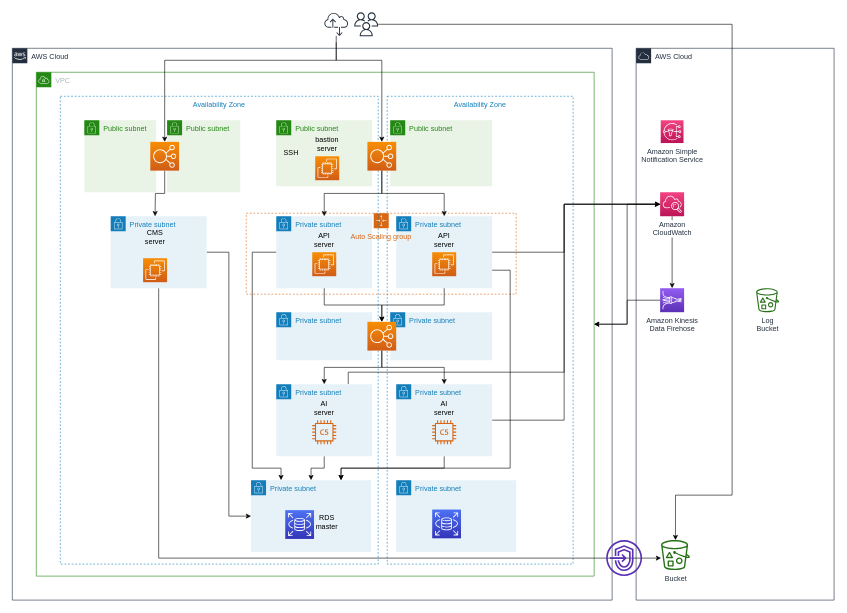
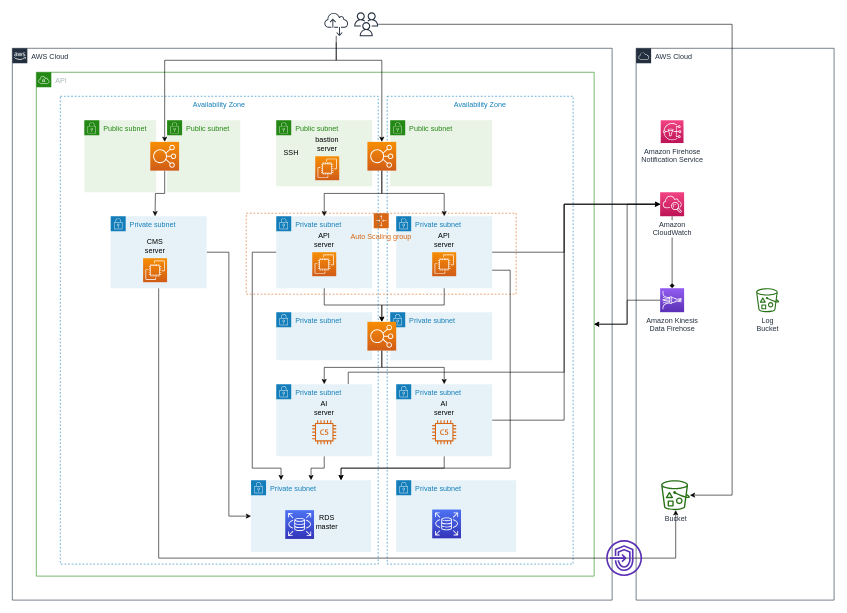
(62, 81) -> (62, 81)
(673, 156) -> (673, 156)
(155, 237) -> (155, 246)
(672, 282) -> (672, 282)
(676, 555) -> (676, 495)
